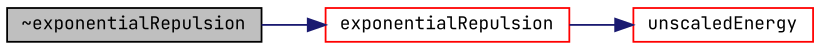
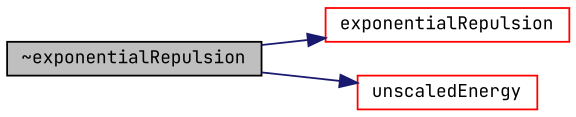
(592, 25) -> (301, 77)
